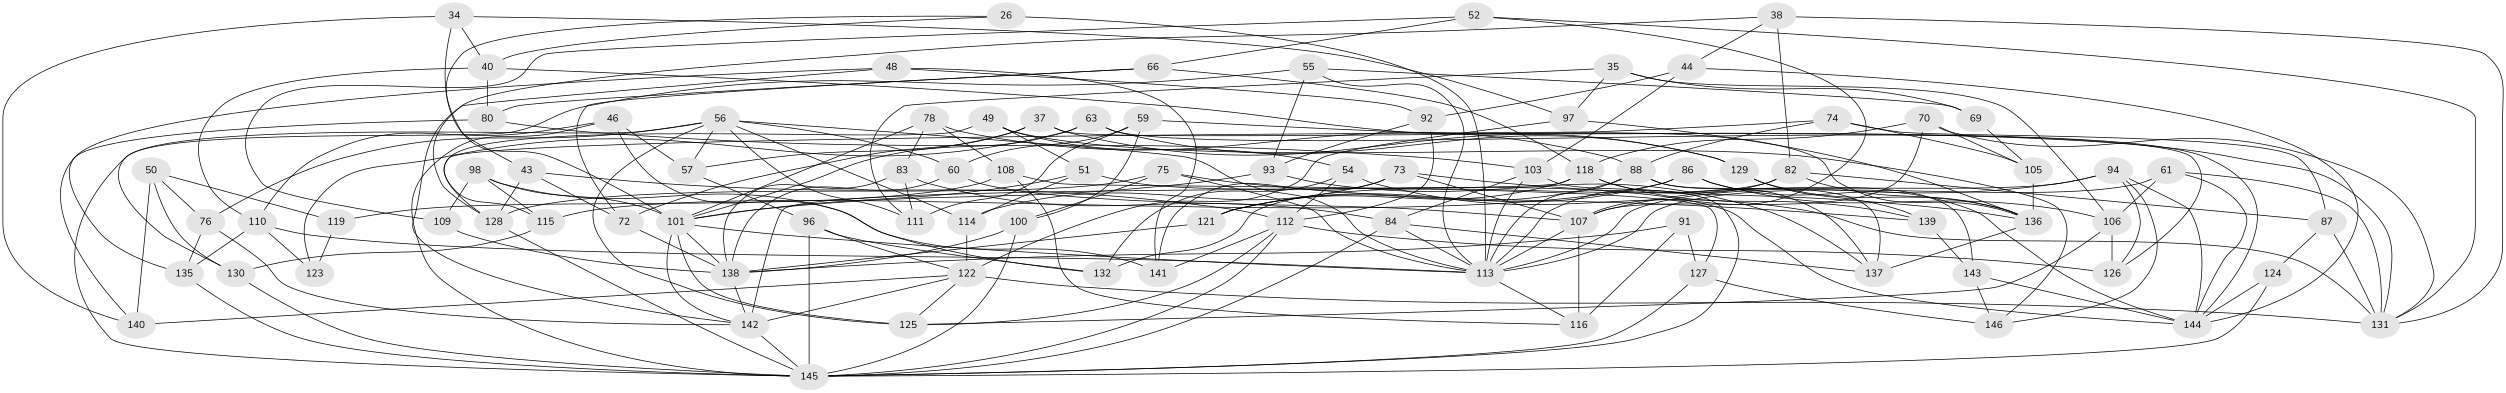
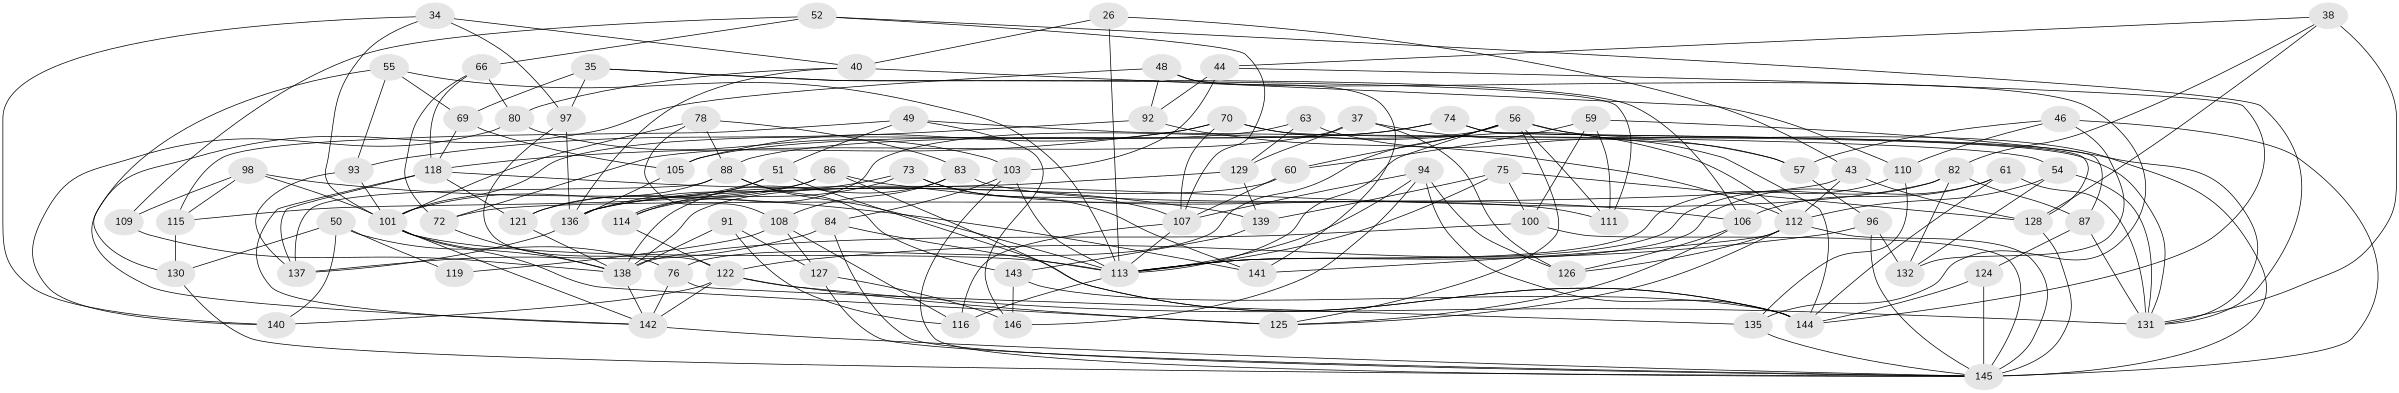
none -> (447, 146)
none -> (1659, 150)
(1144, 205) -> (870, 196)
(315, 274) -> none
